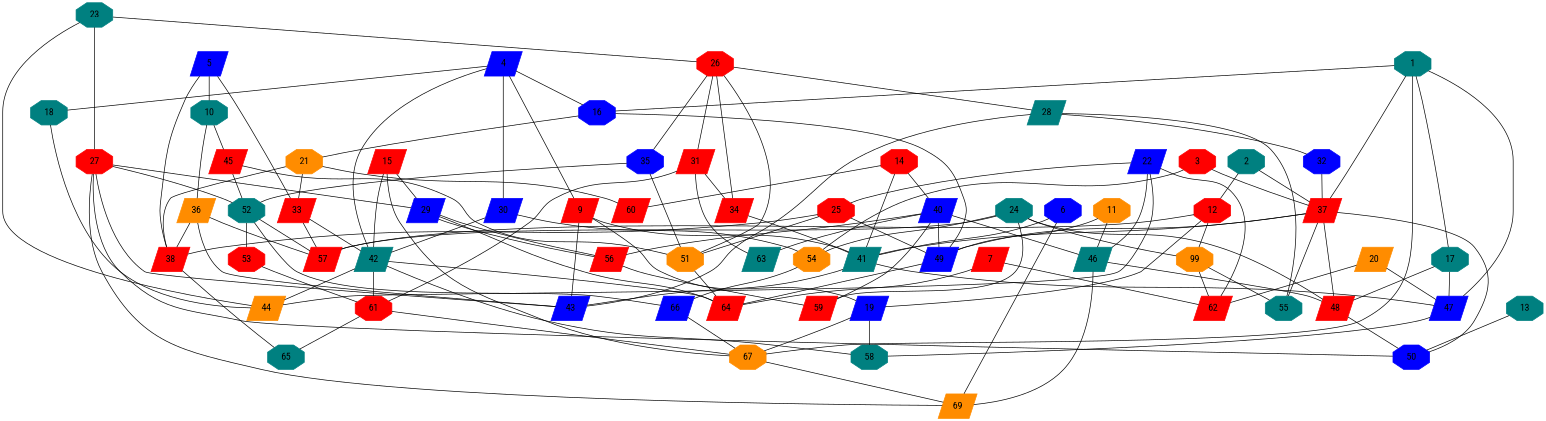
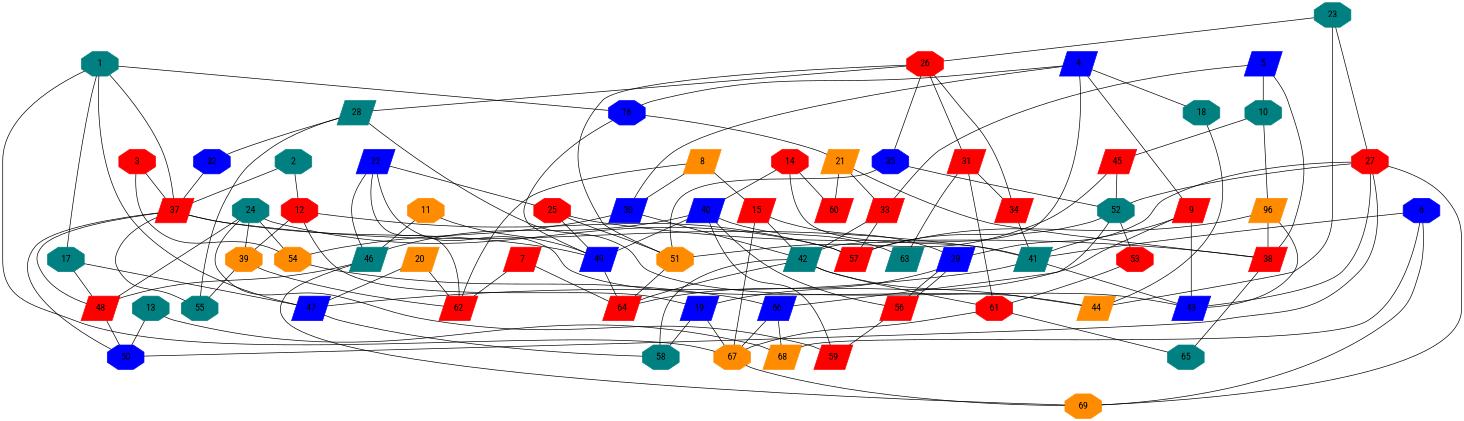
(304, 162) -> (840, 162)
none -> (702, 162)
(196, 211) -> (1268, 211)
(1195, 259) -> (244, 259)
none -> (782, 357)
(958, 406) -> (1083, 406)
